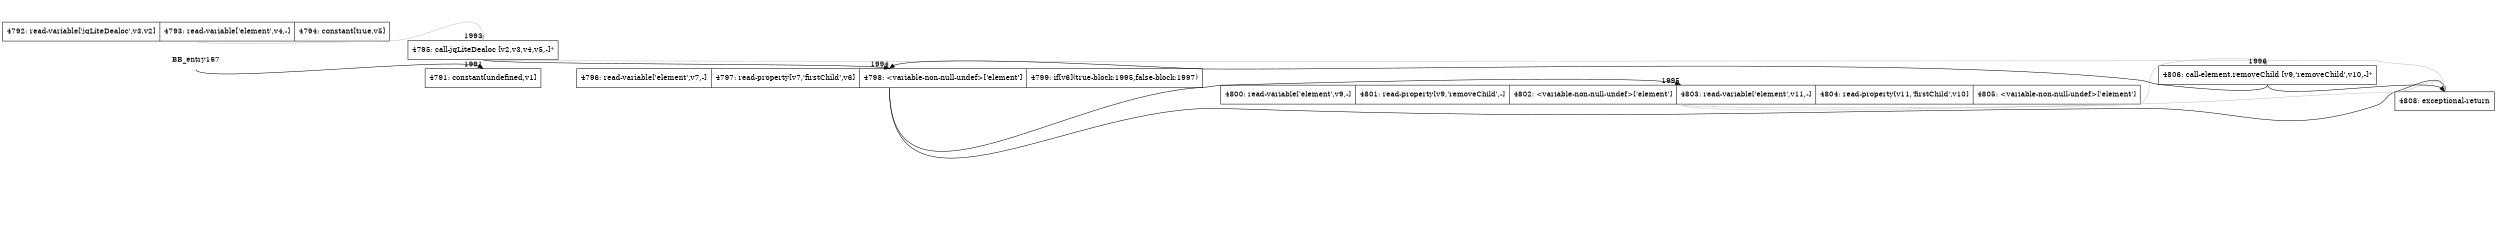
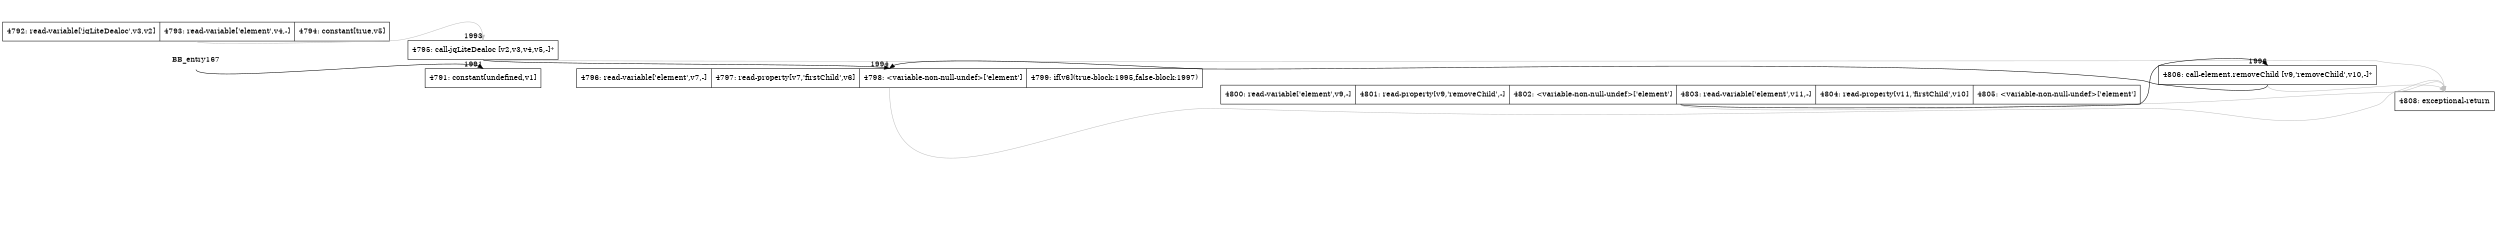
(1258, 84) -> none
(2354, 88) -> (2354, 88)
(1985, 107) -> (1985, 107)
(1647, 114) -> (1647, 114)
